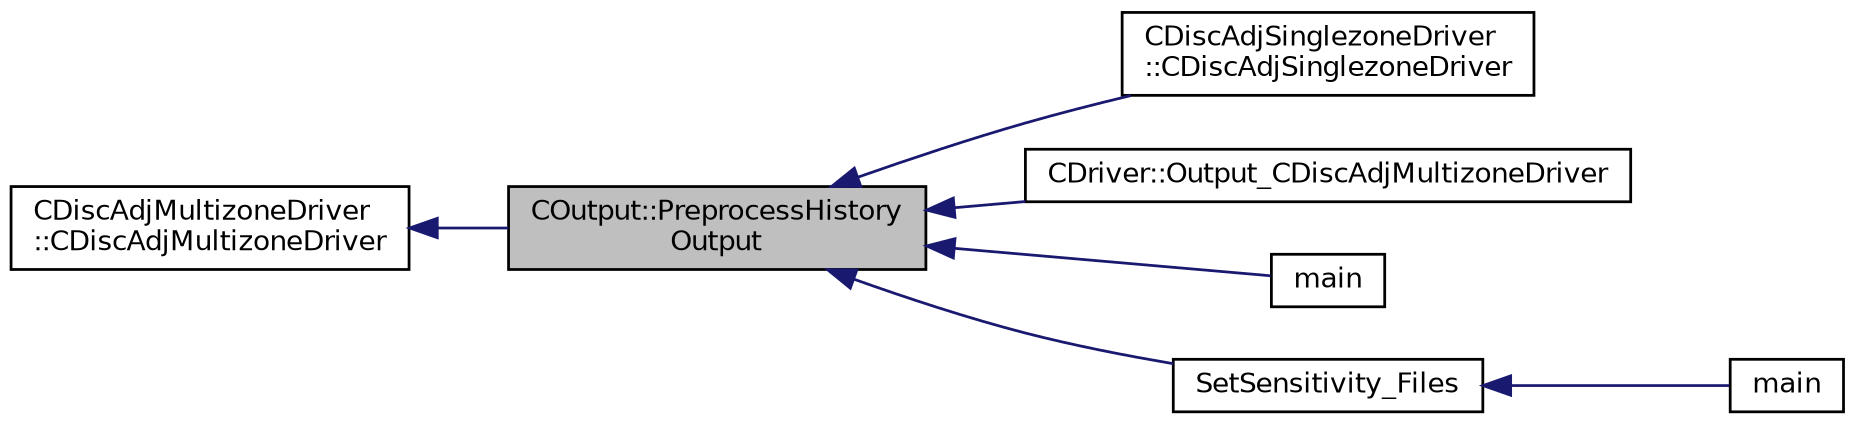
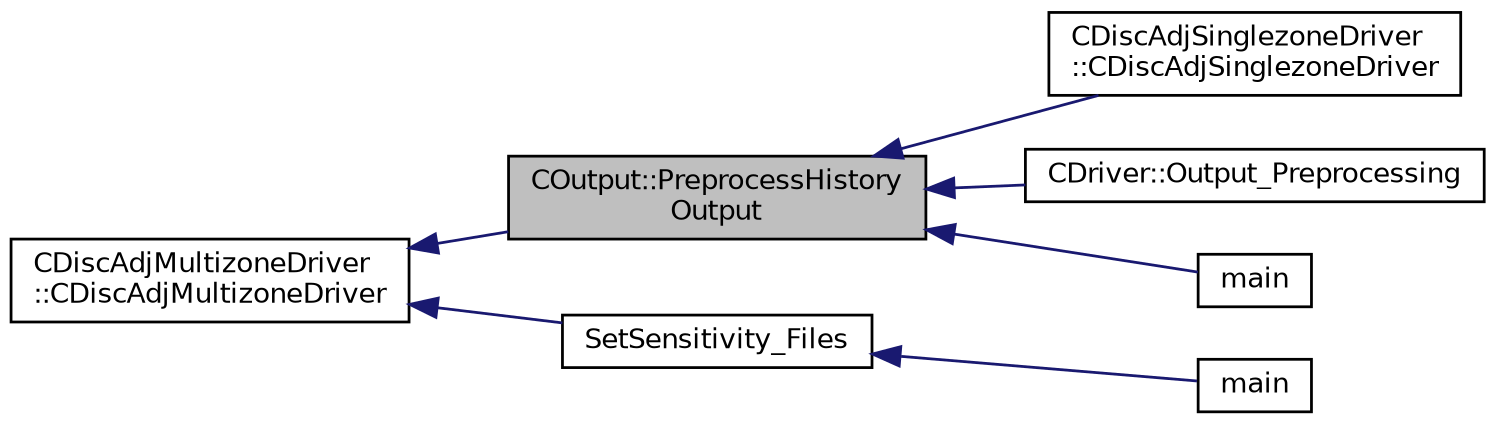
(1328, 176) -> (1255, 176)
(1011, 329) -> (500, 315)
